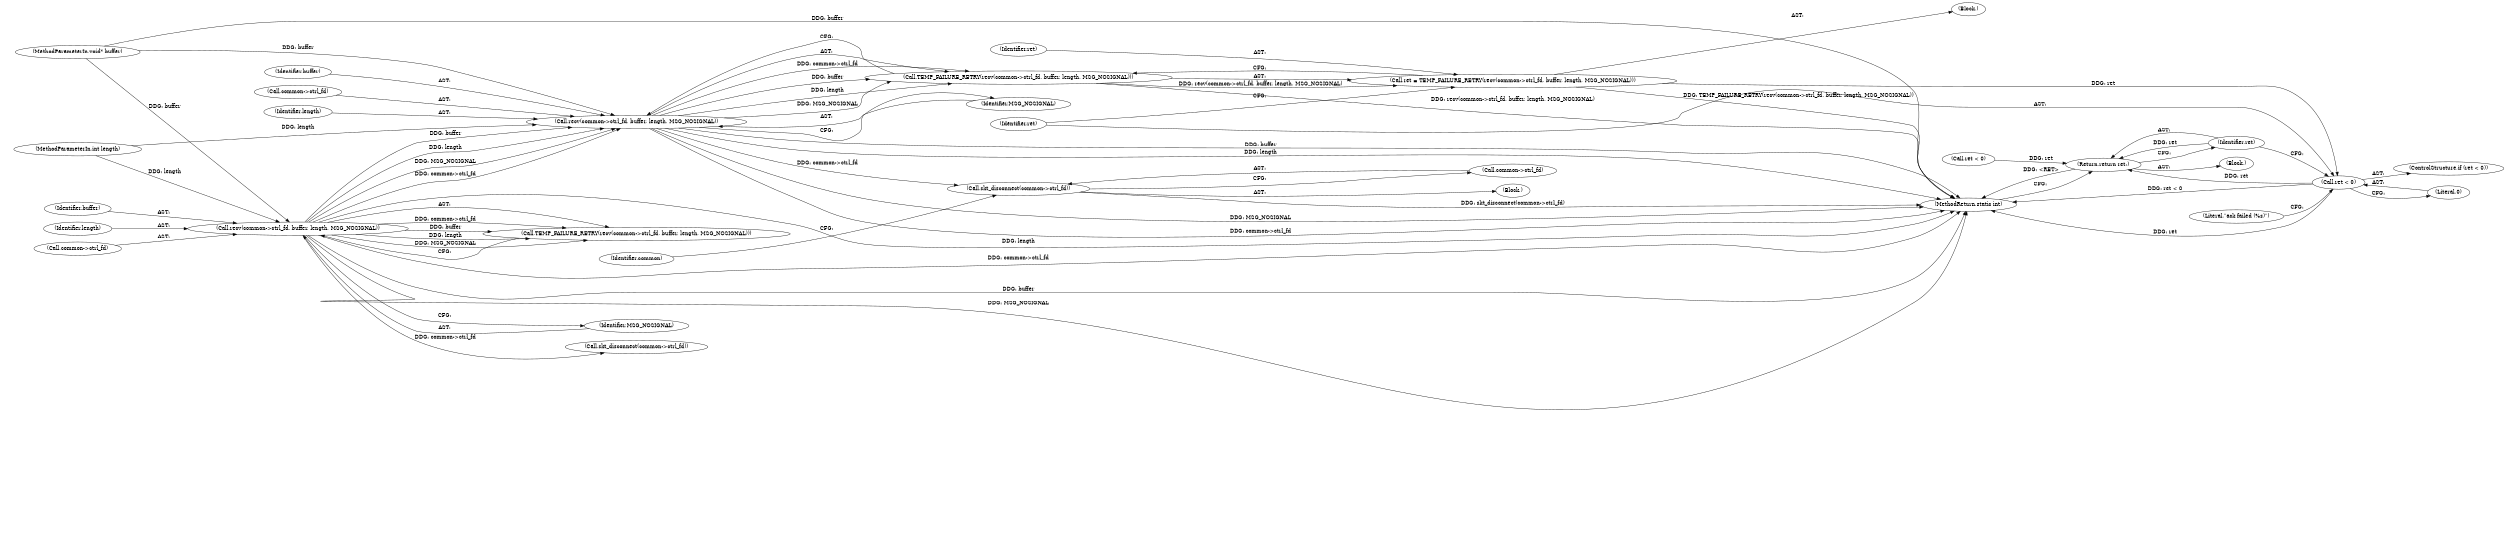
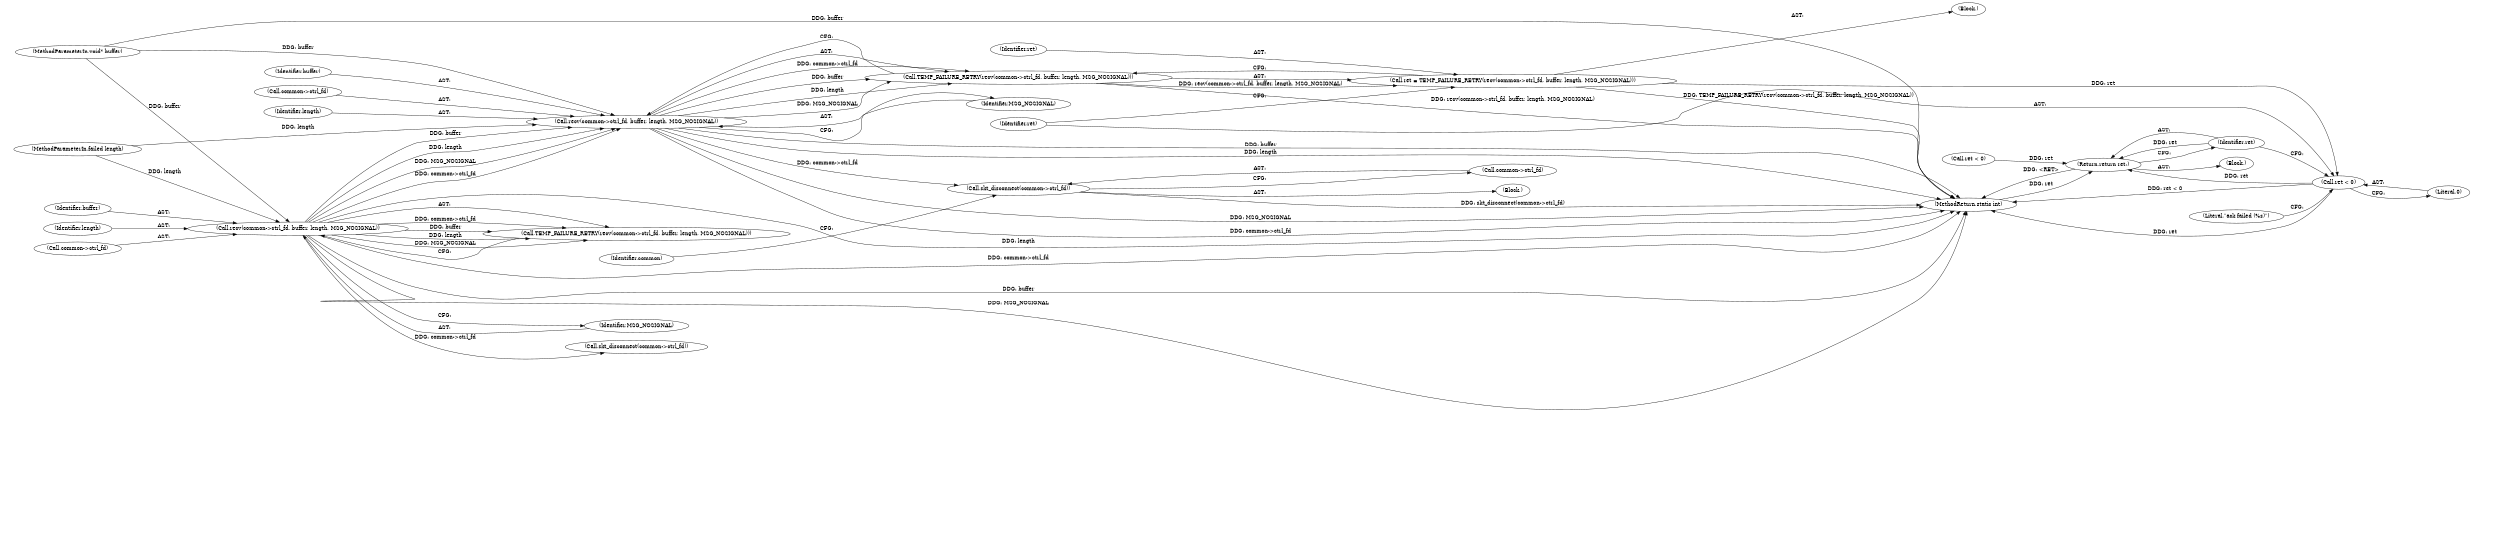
(78, 149) -> (78, 149)
(2449, 168) -> none
(2041, 184) -> (2041, 184)
